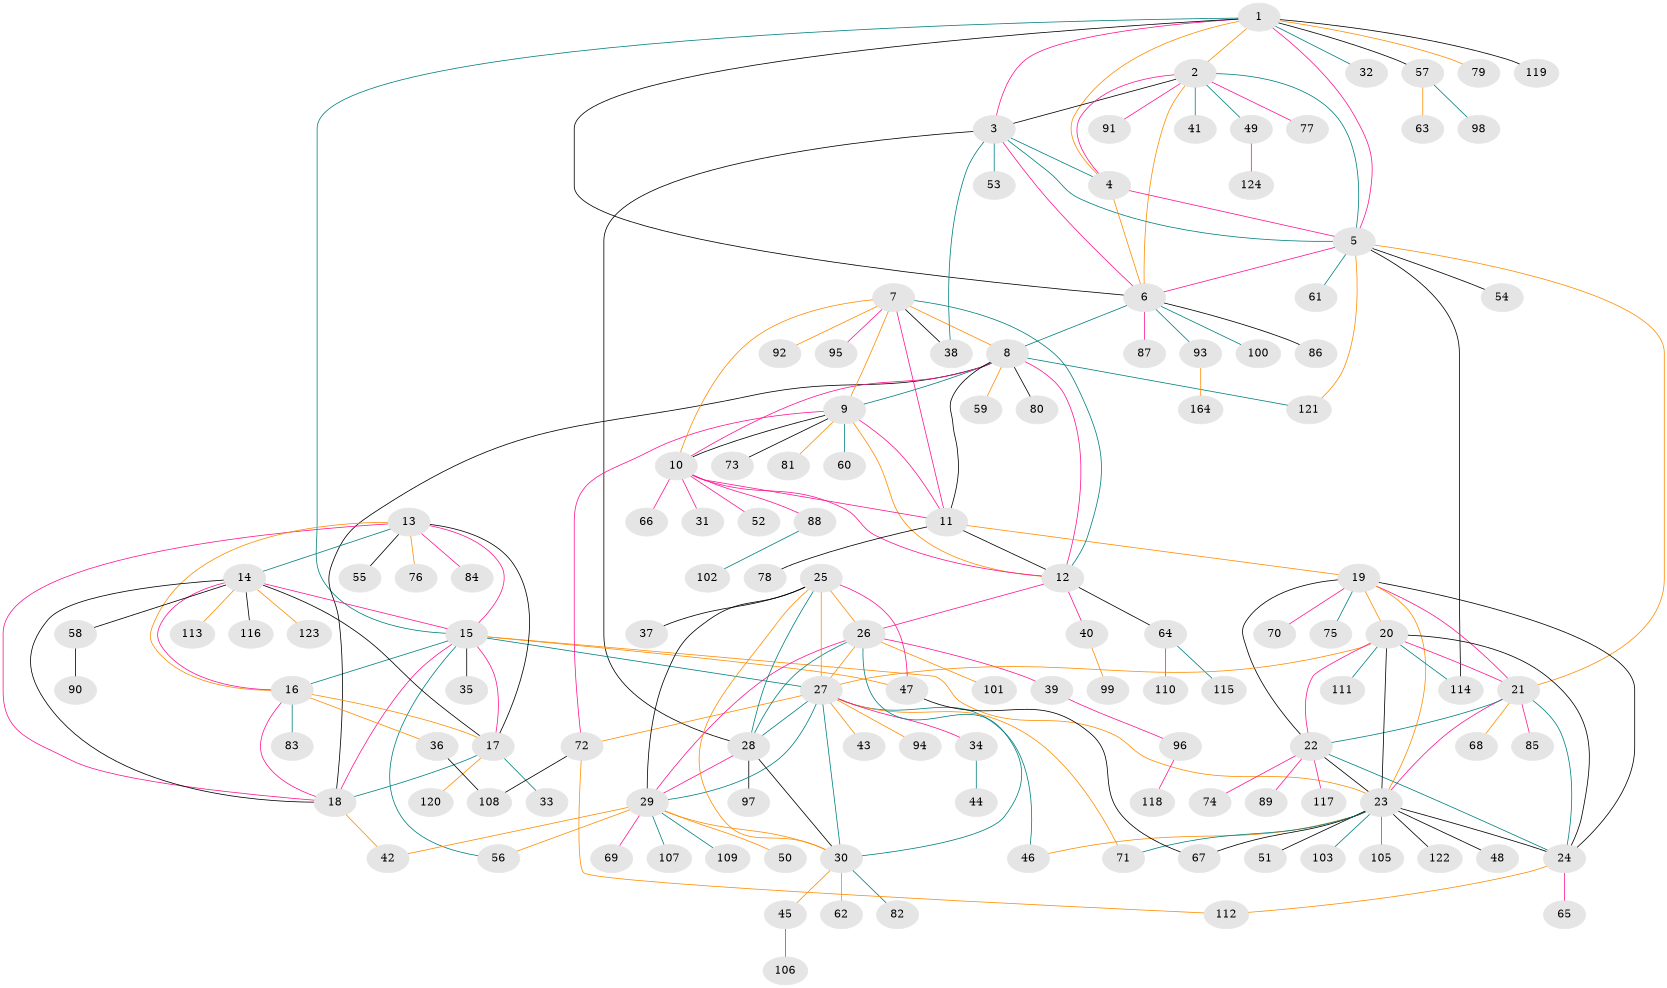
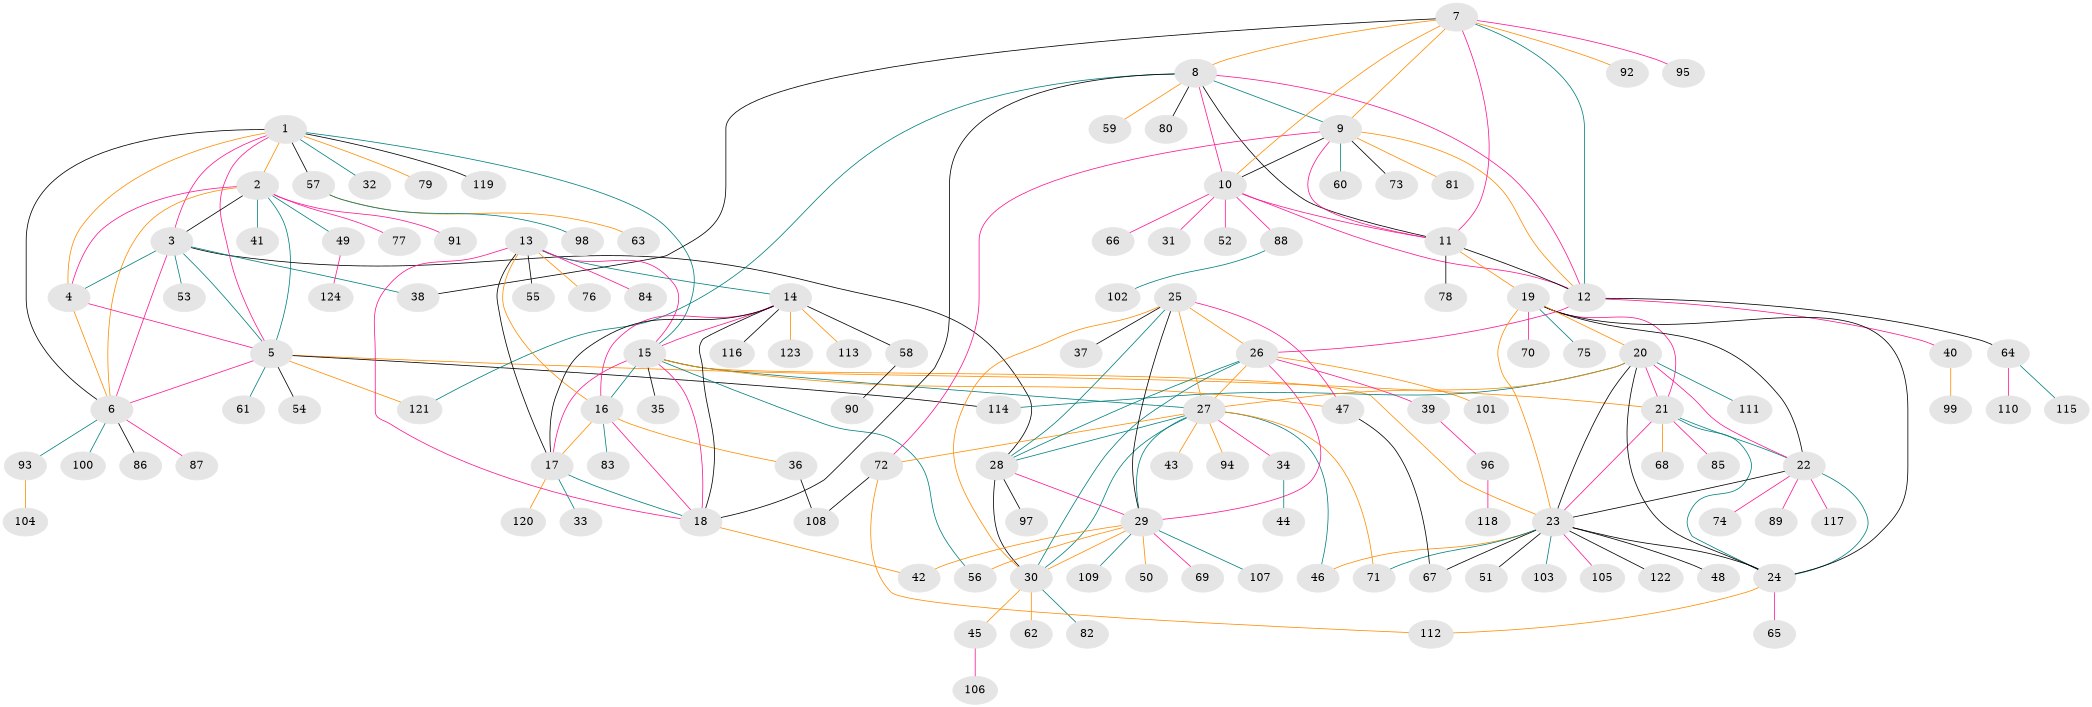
(1076, 326) -> none
(1201, 410) -> (25, 522)
